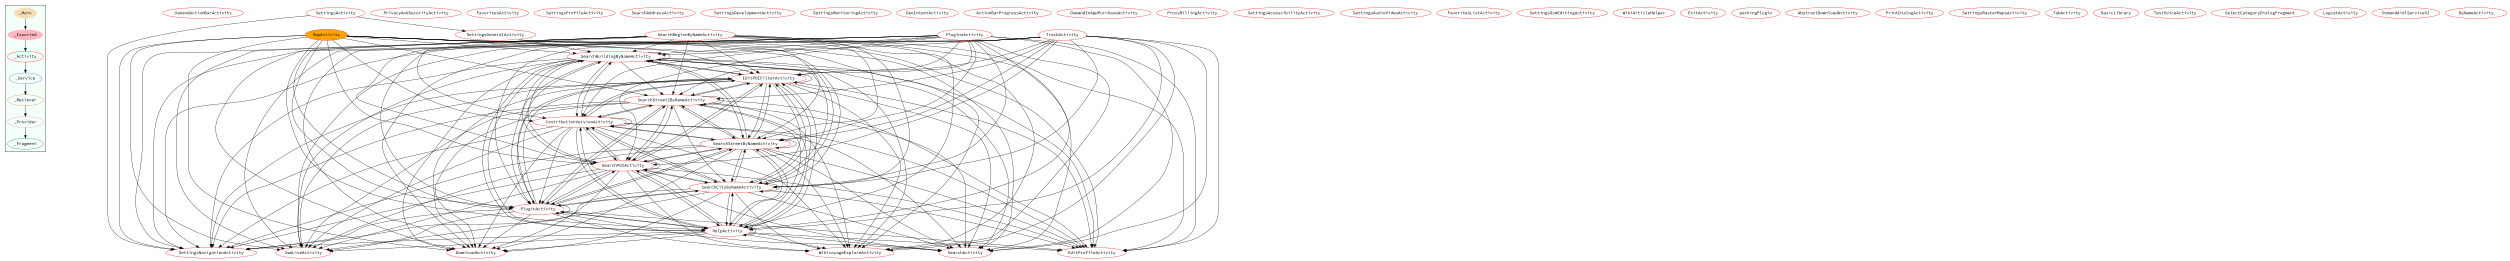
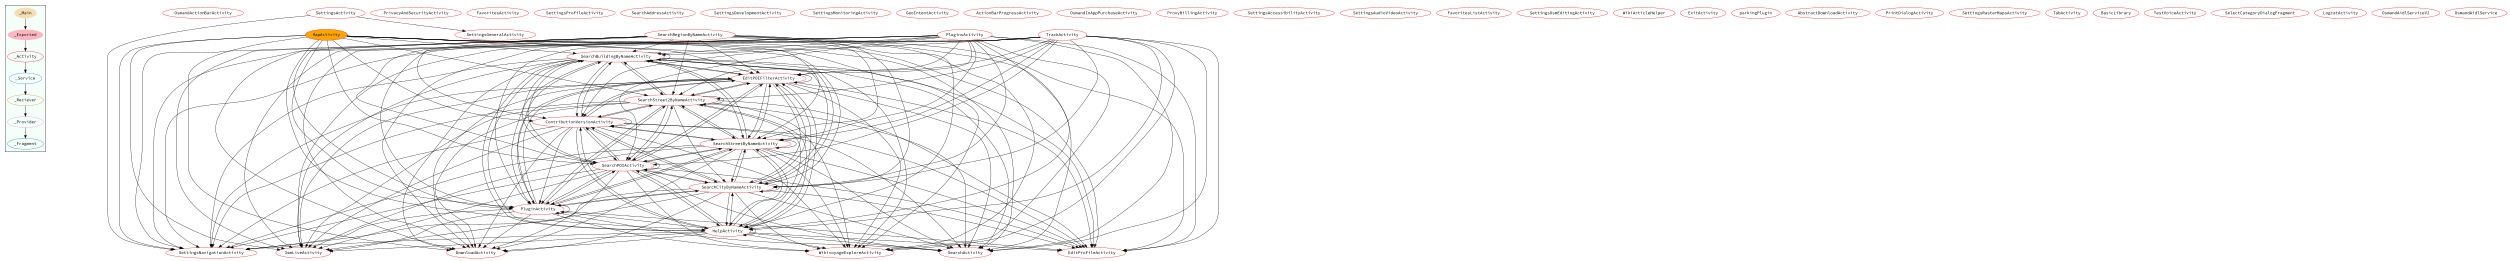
(2476, 13) -> (2476, 13)
(571, 48) -> (646, 79)
(632, 220) -> none
